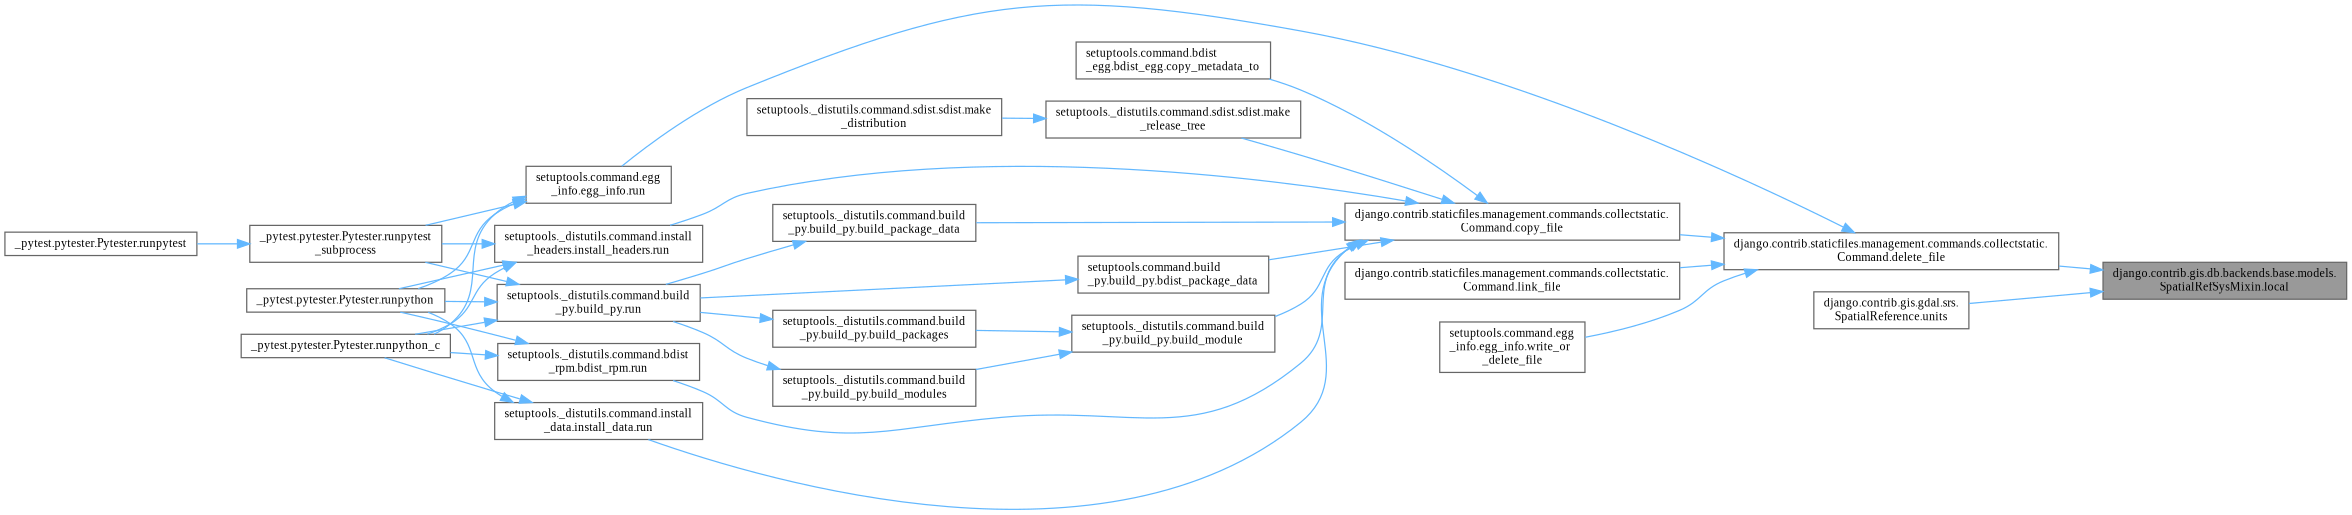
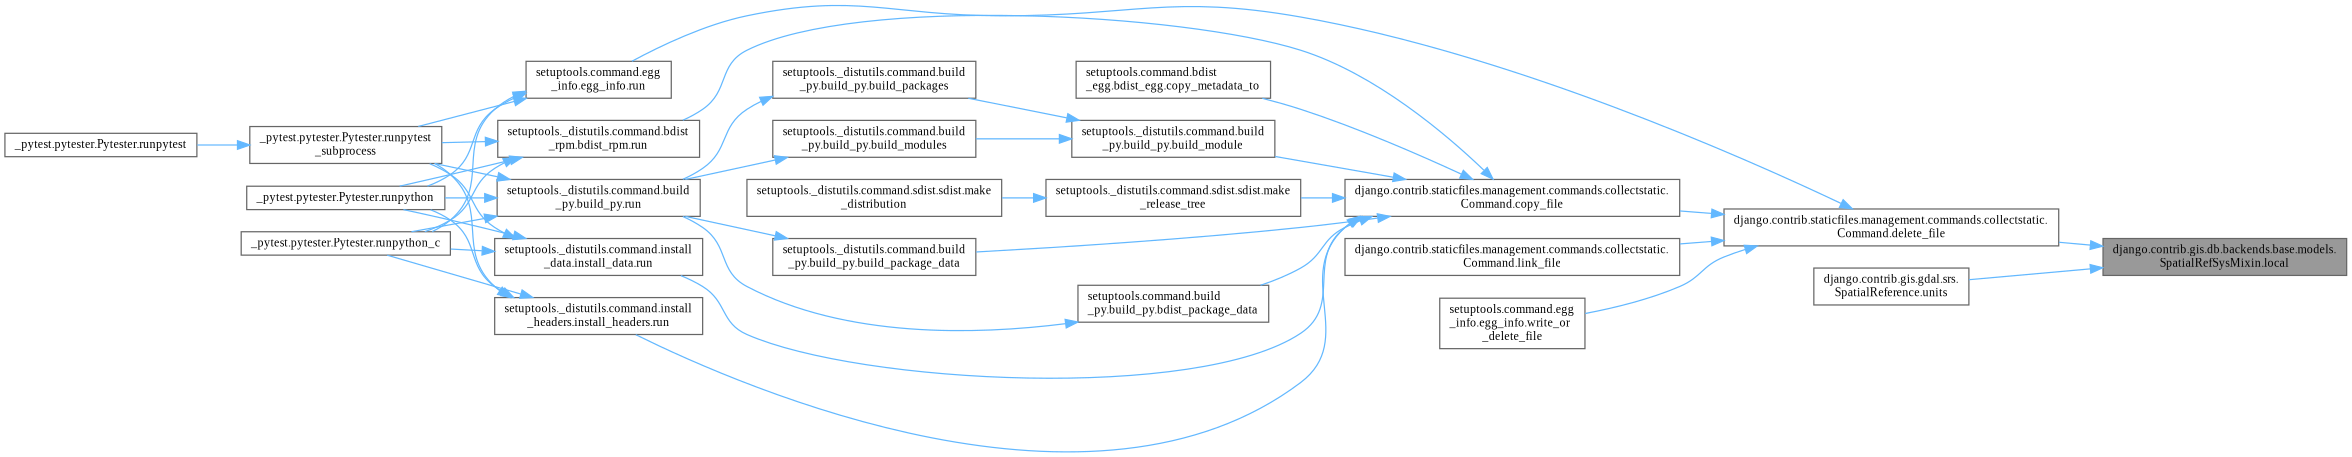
none -> (464, 142)
none -> (479, 212)
